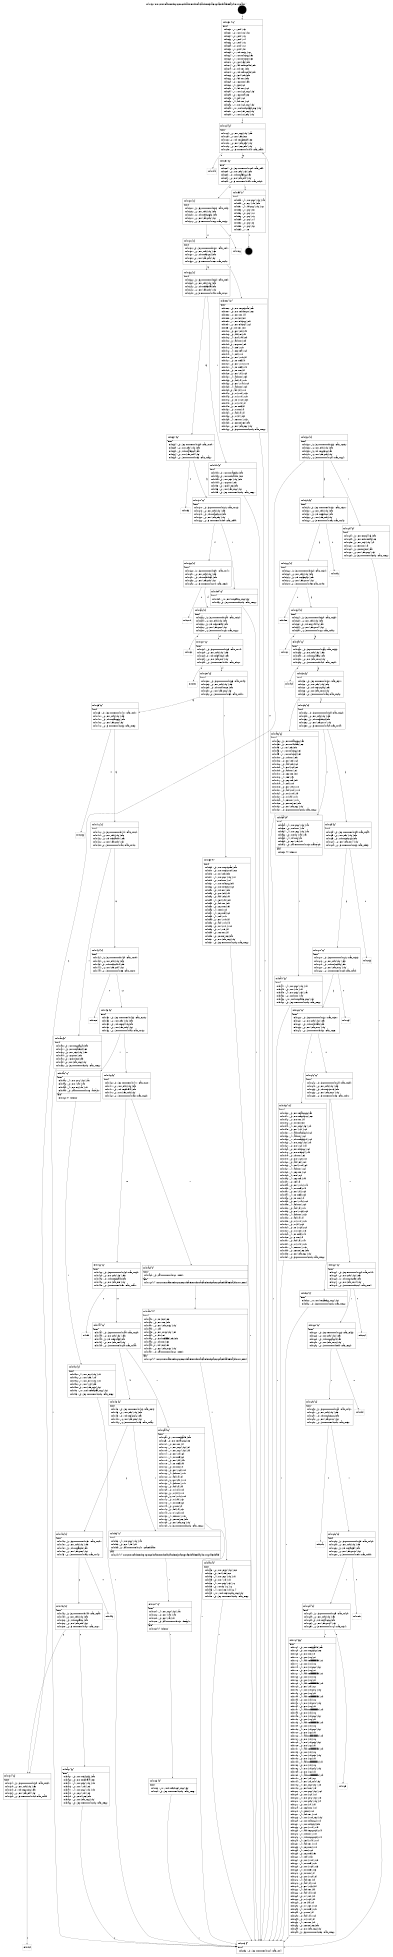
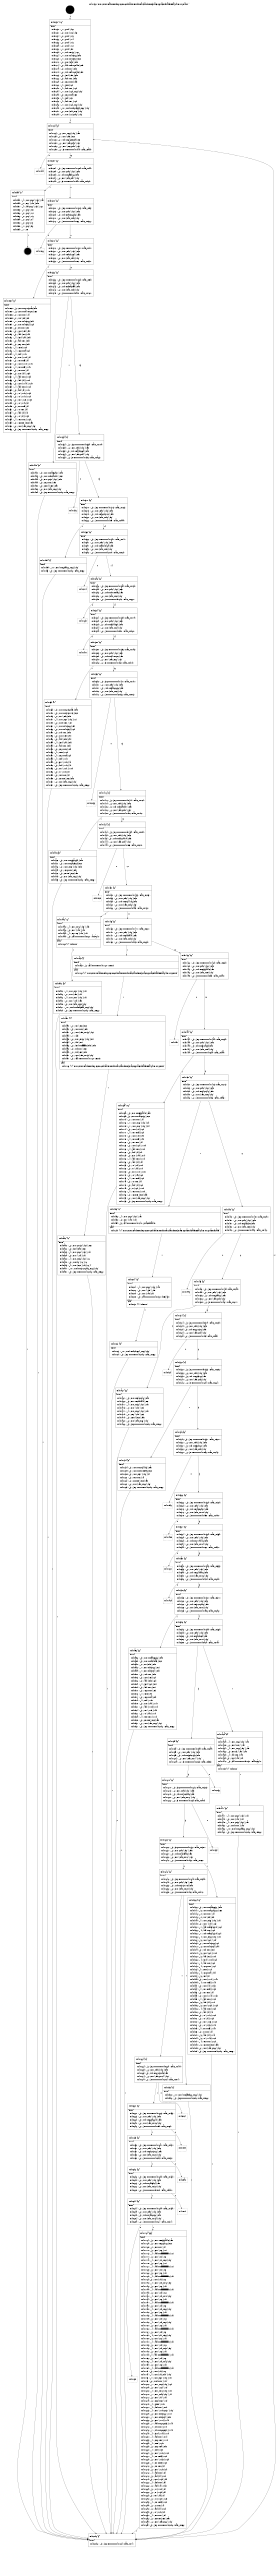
(52, 1051) -> (198, 1349)
